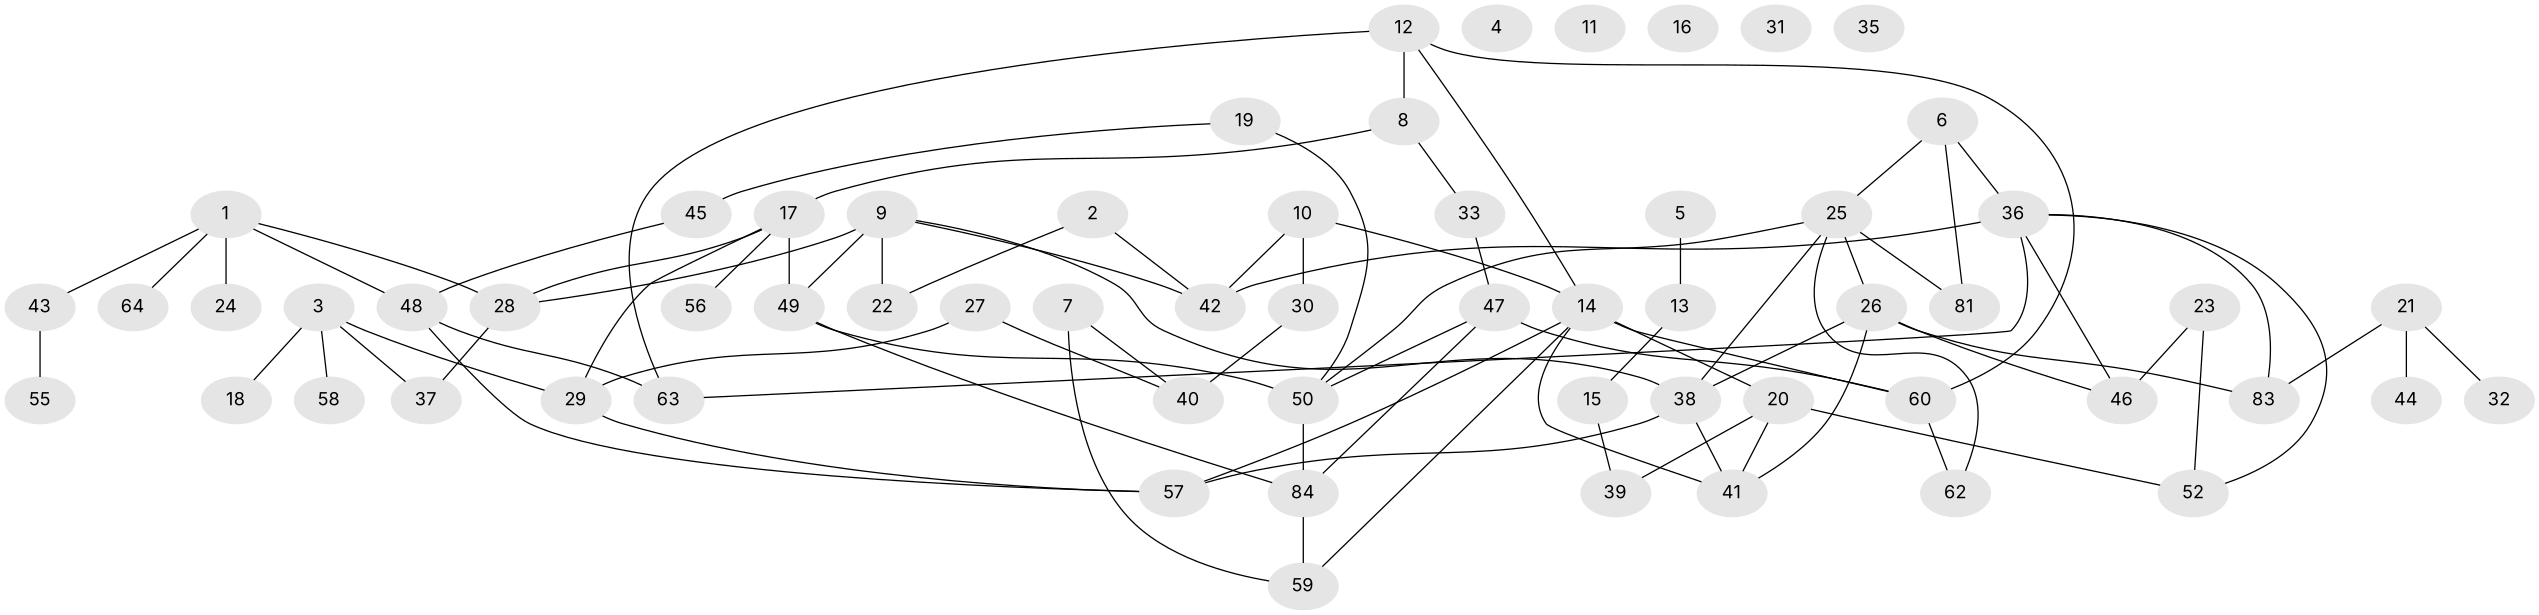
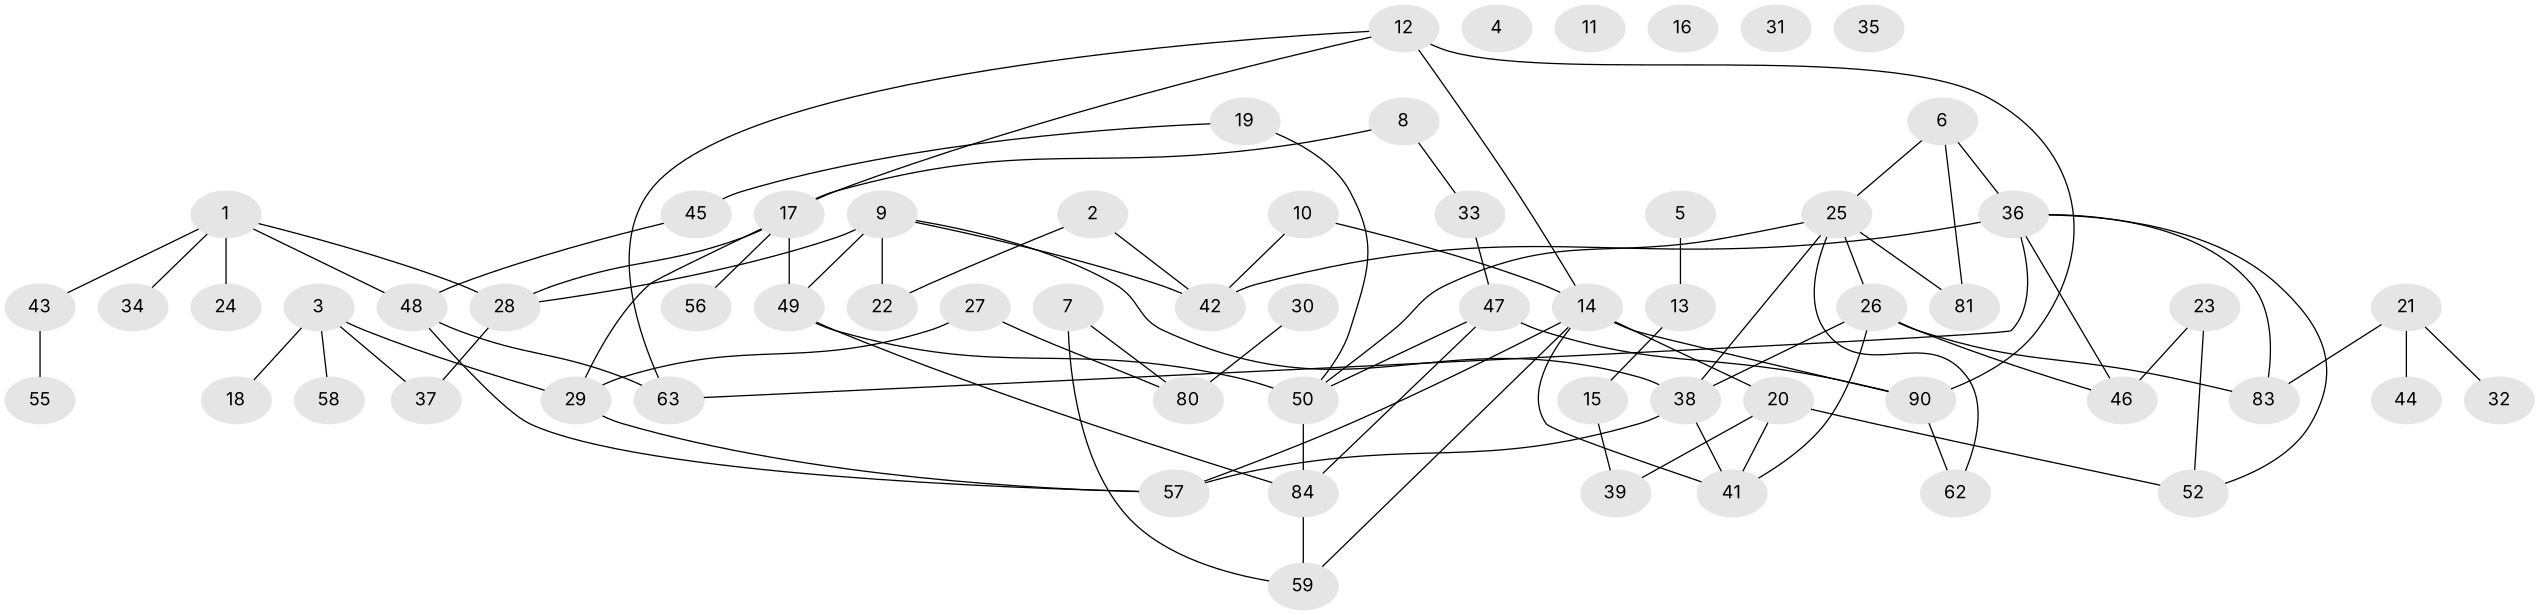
(1404, 75) -> (1091, 109)
(1303, 261) -> none
(133, 307) -> (133, 307)
(1188, 400) -> (1188, 400)
(1921, 400) -> (1921, 400)
